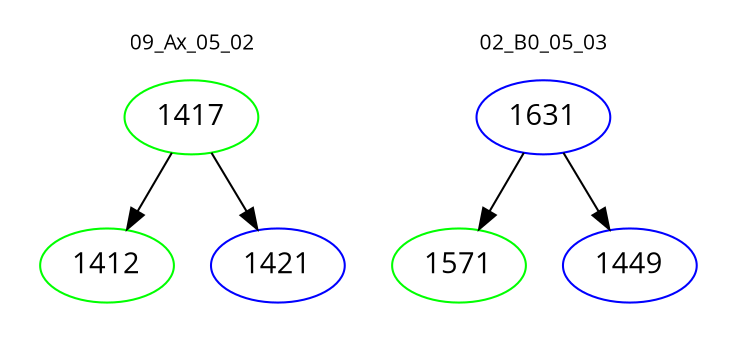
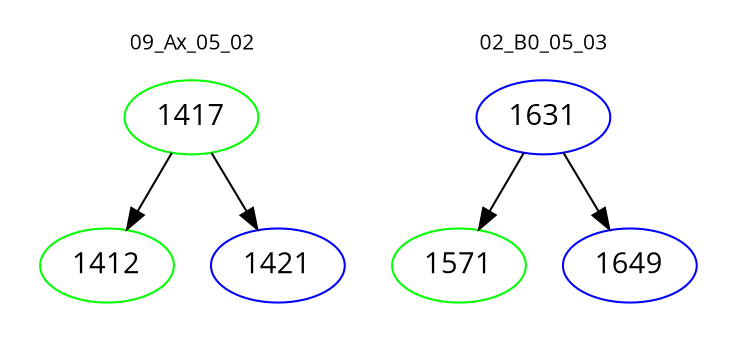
(630, 266) -> (630, 266)
